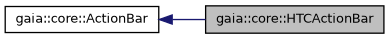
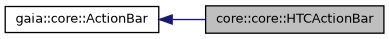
(295, 20) -> (295, 20)
